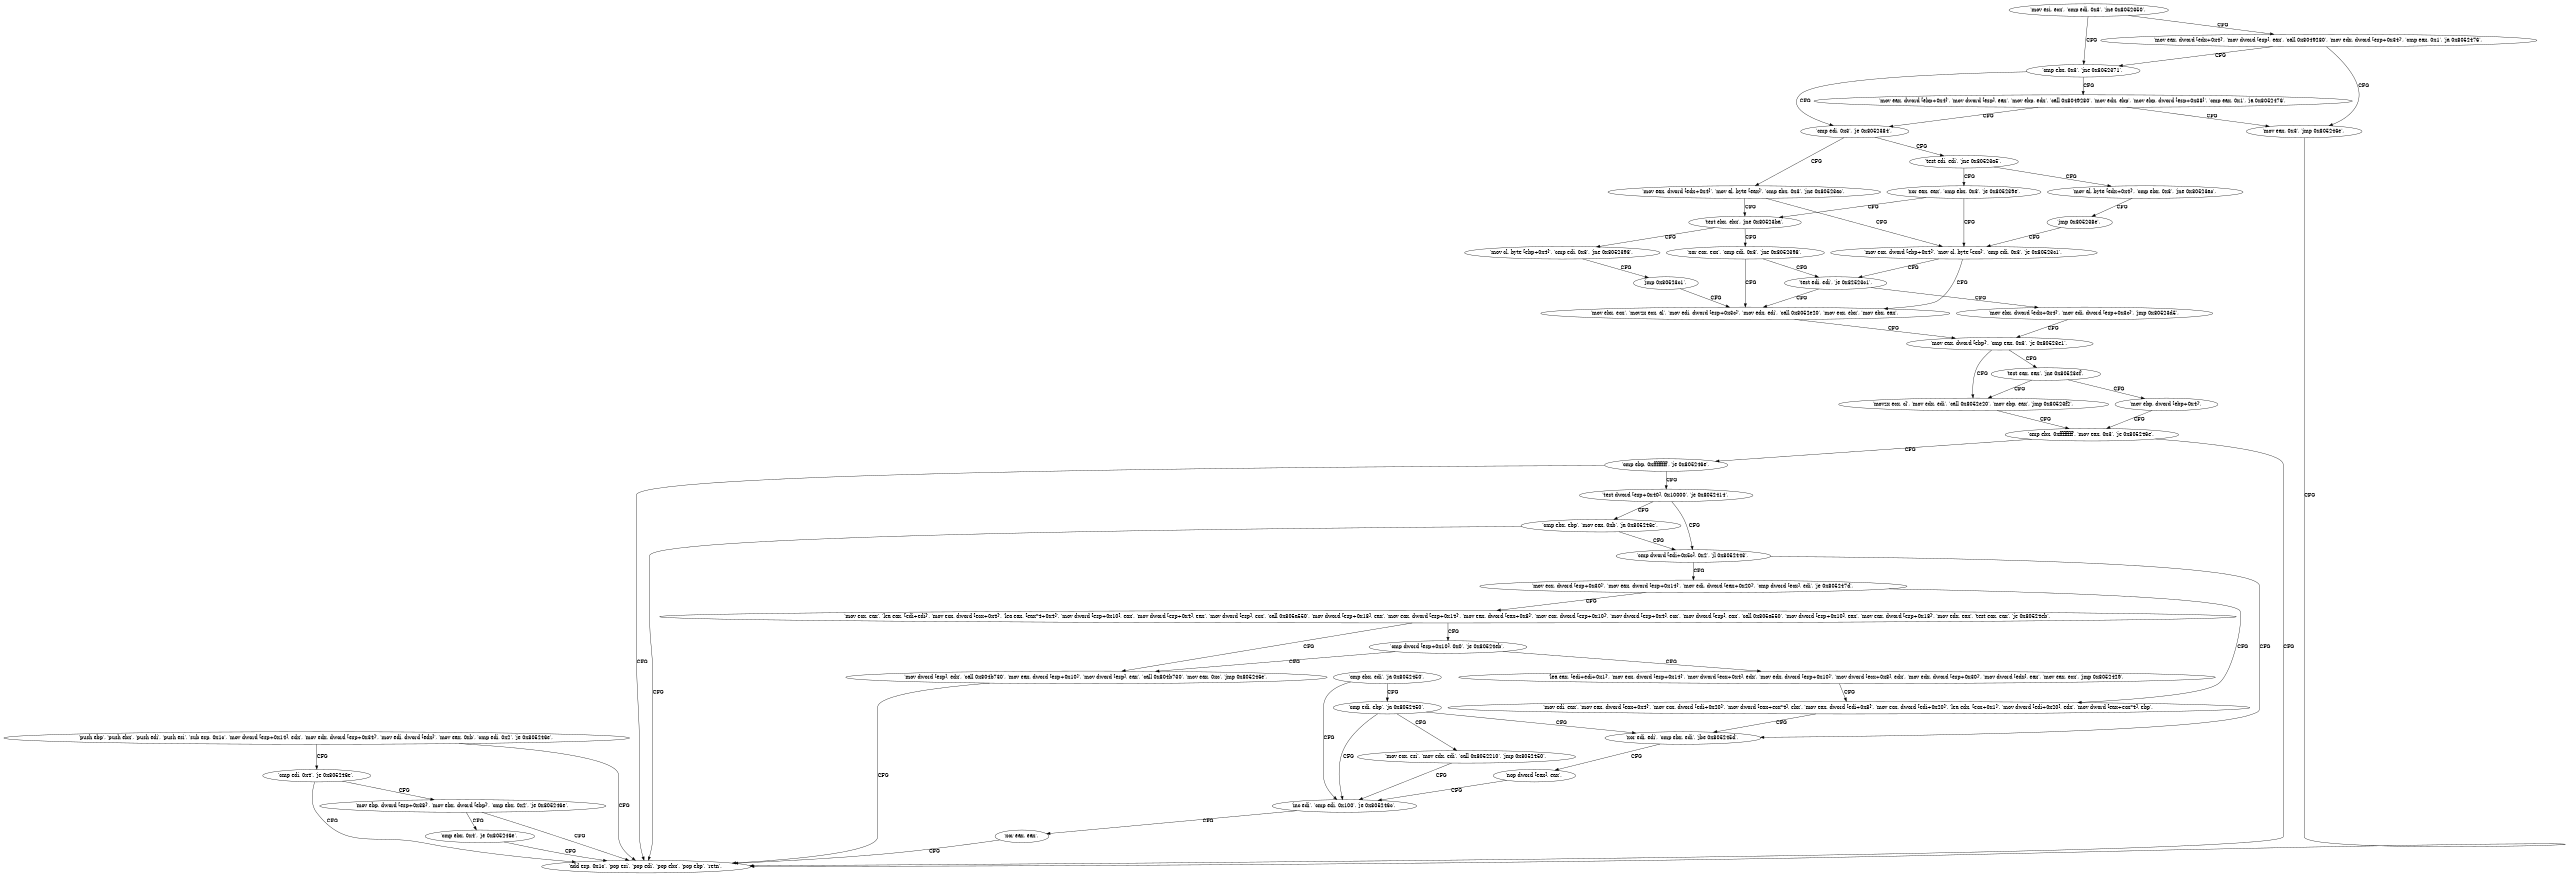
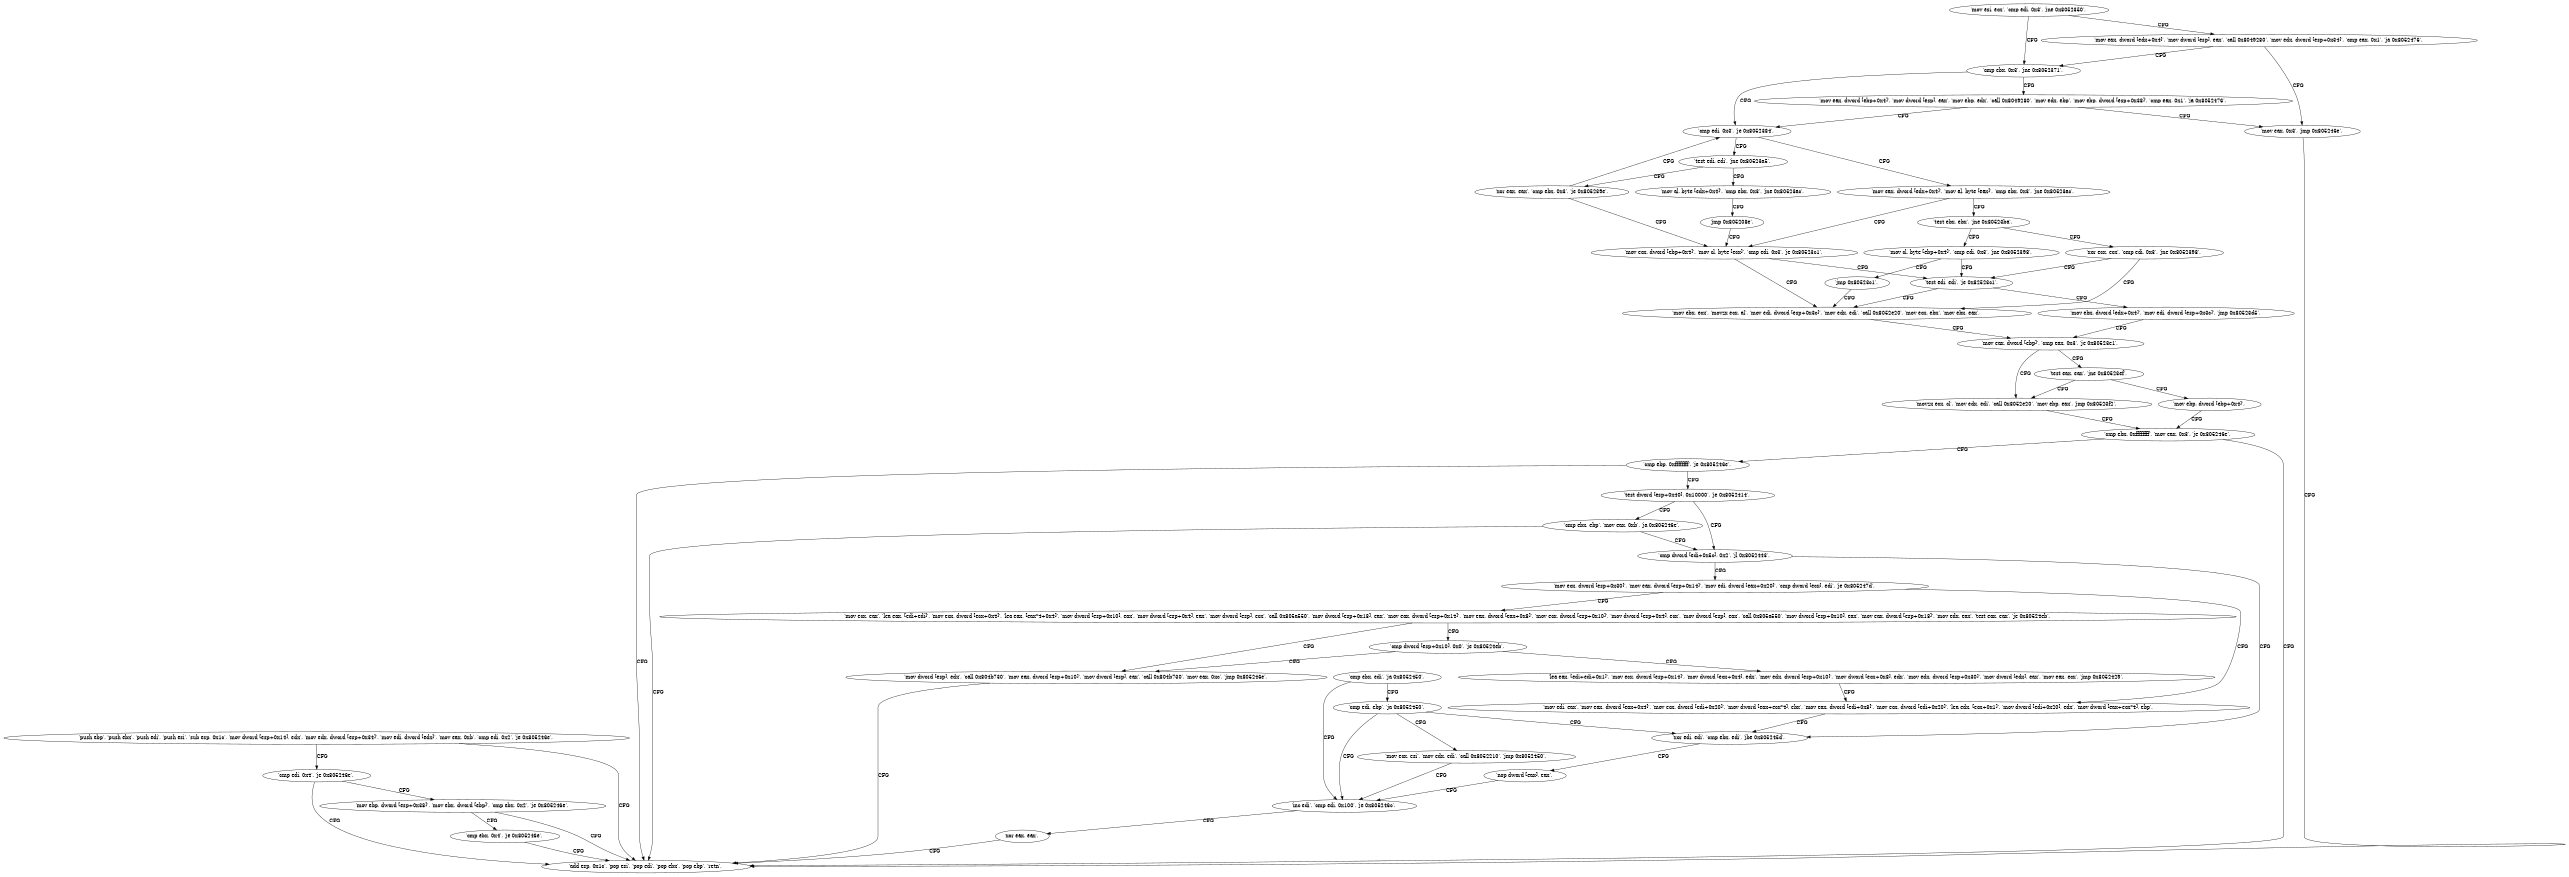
(1854, 207) -> (1643, 162)
(2080, 222) -> (1732, 222)
none -> (1961, 266)
